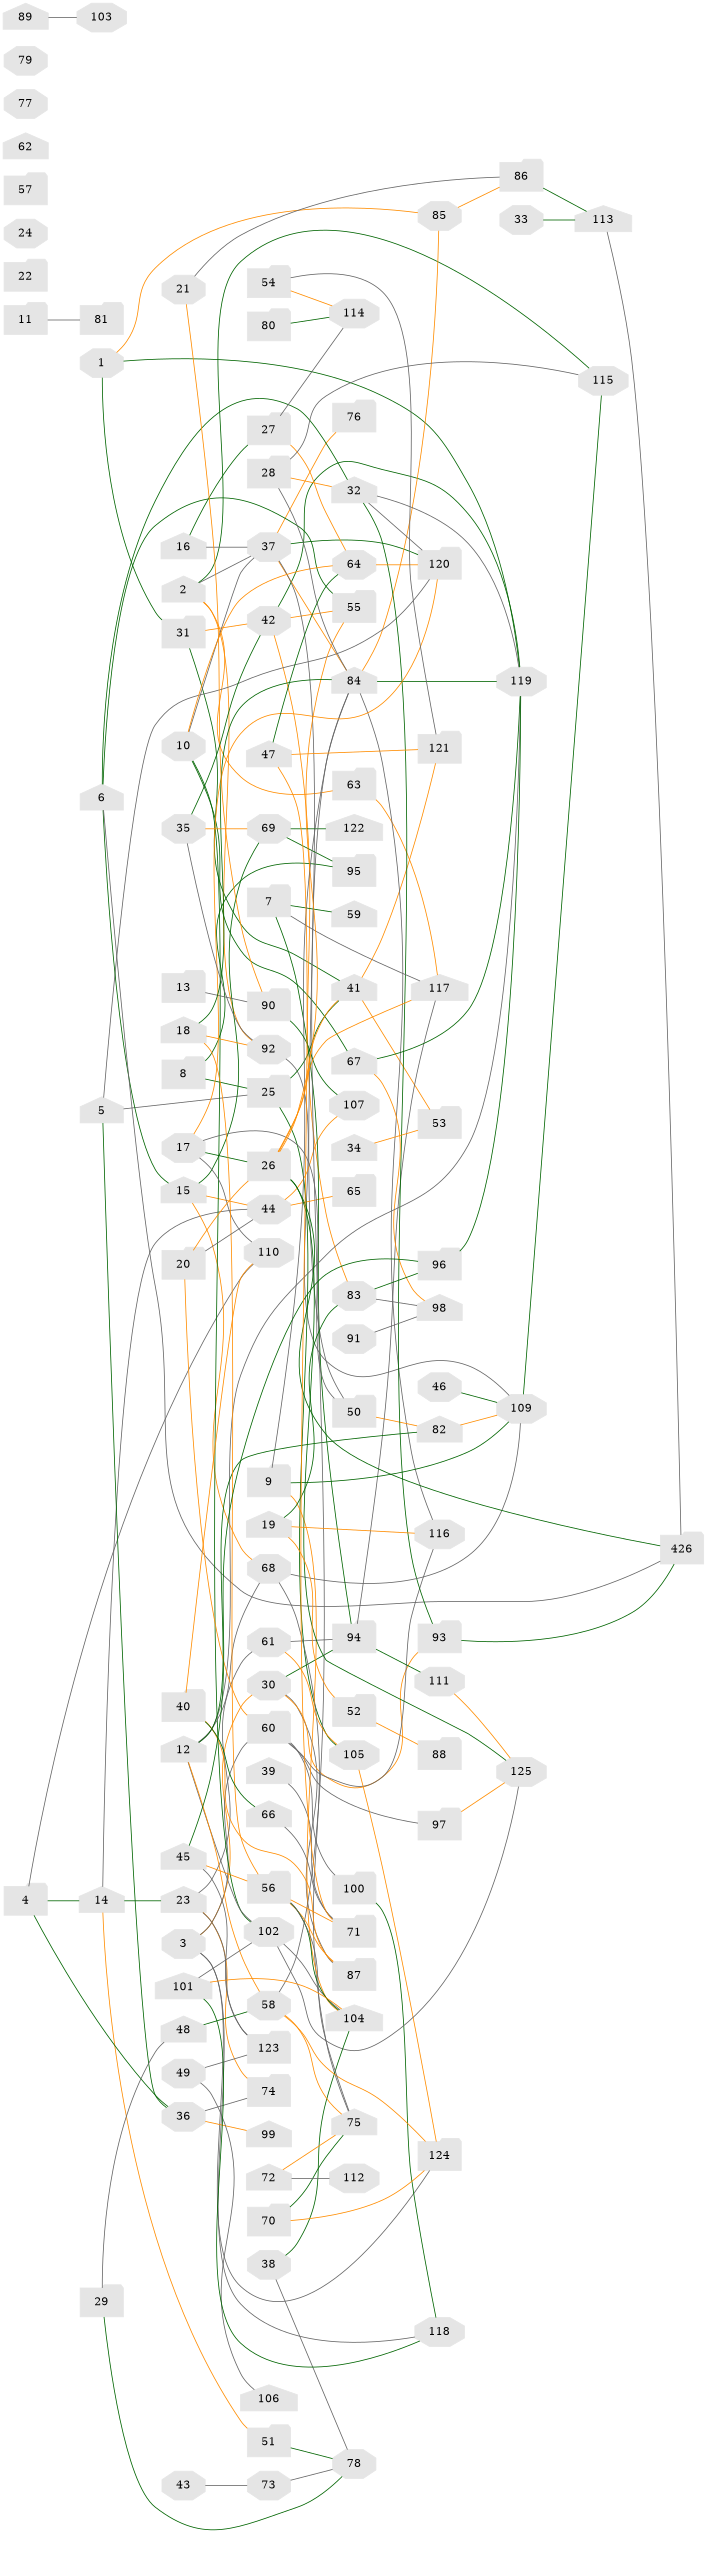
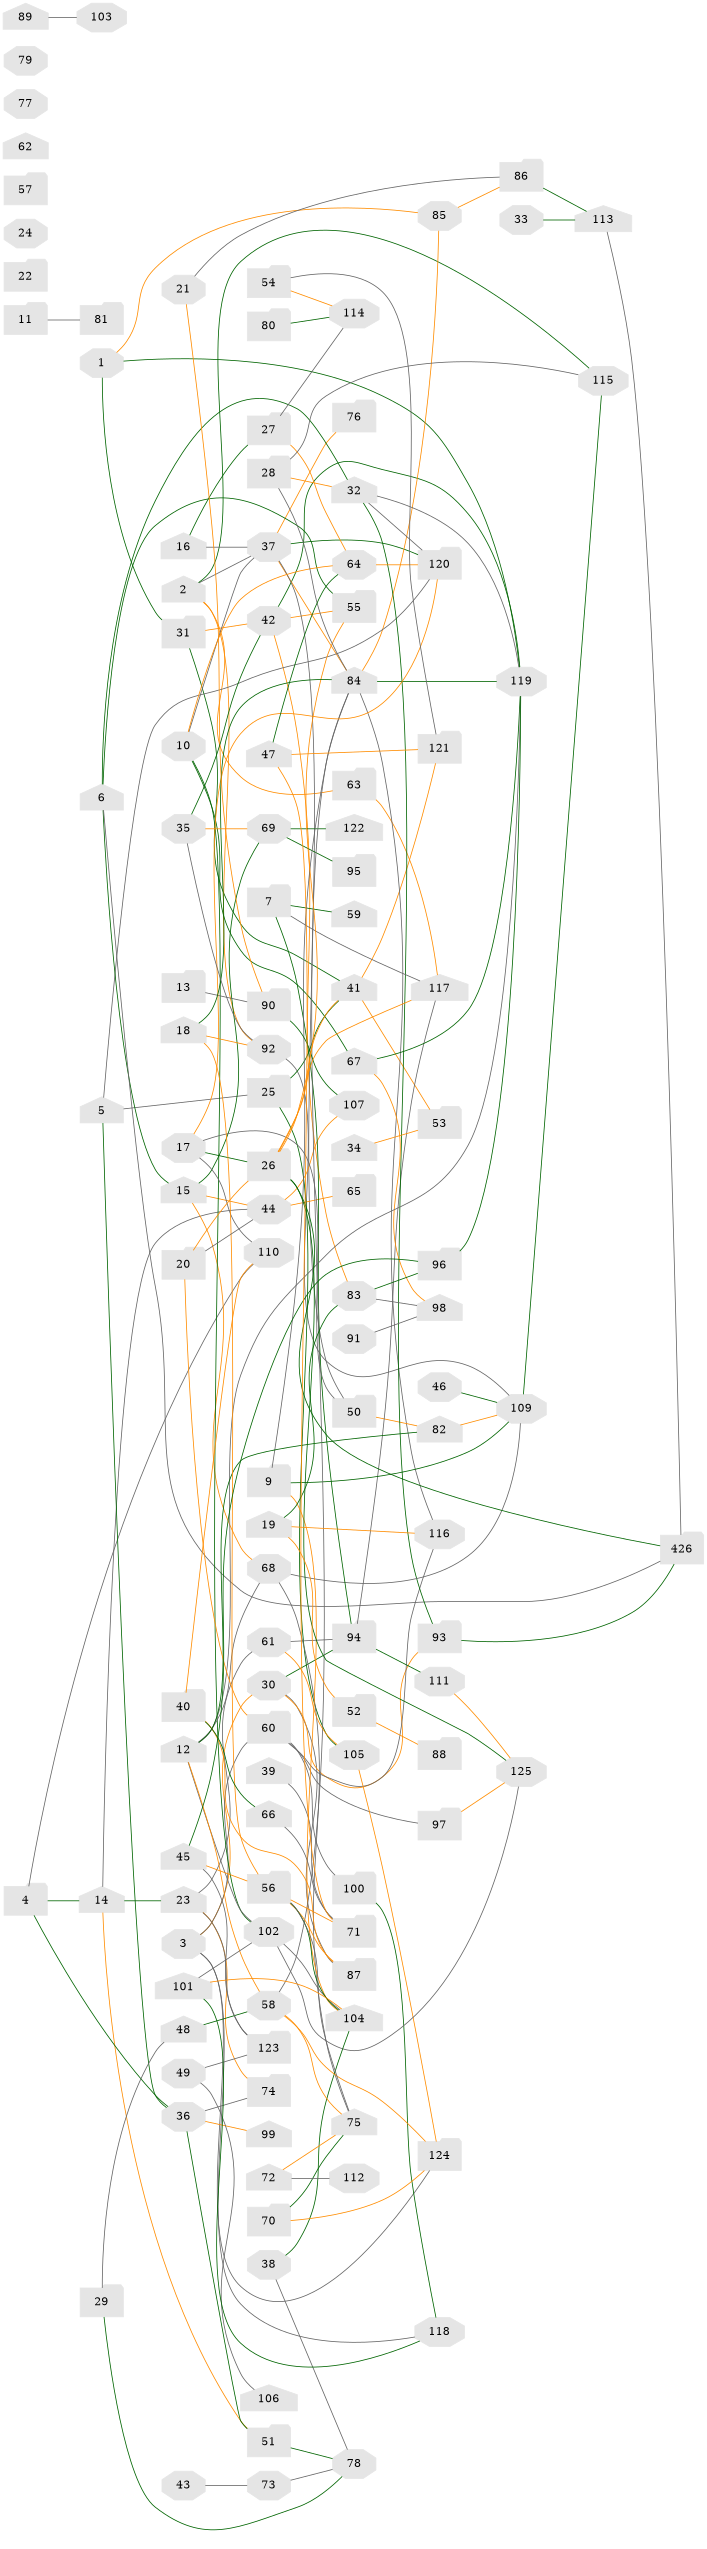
(184, 1074) -> none
none -> (212, 2274)
